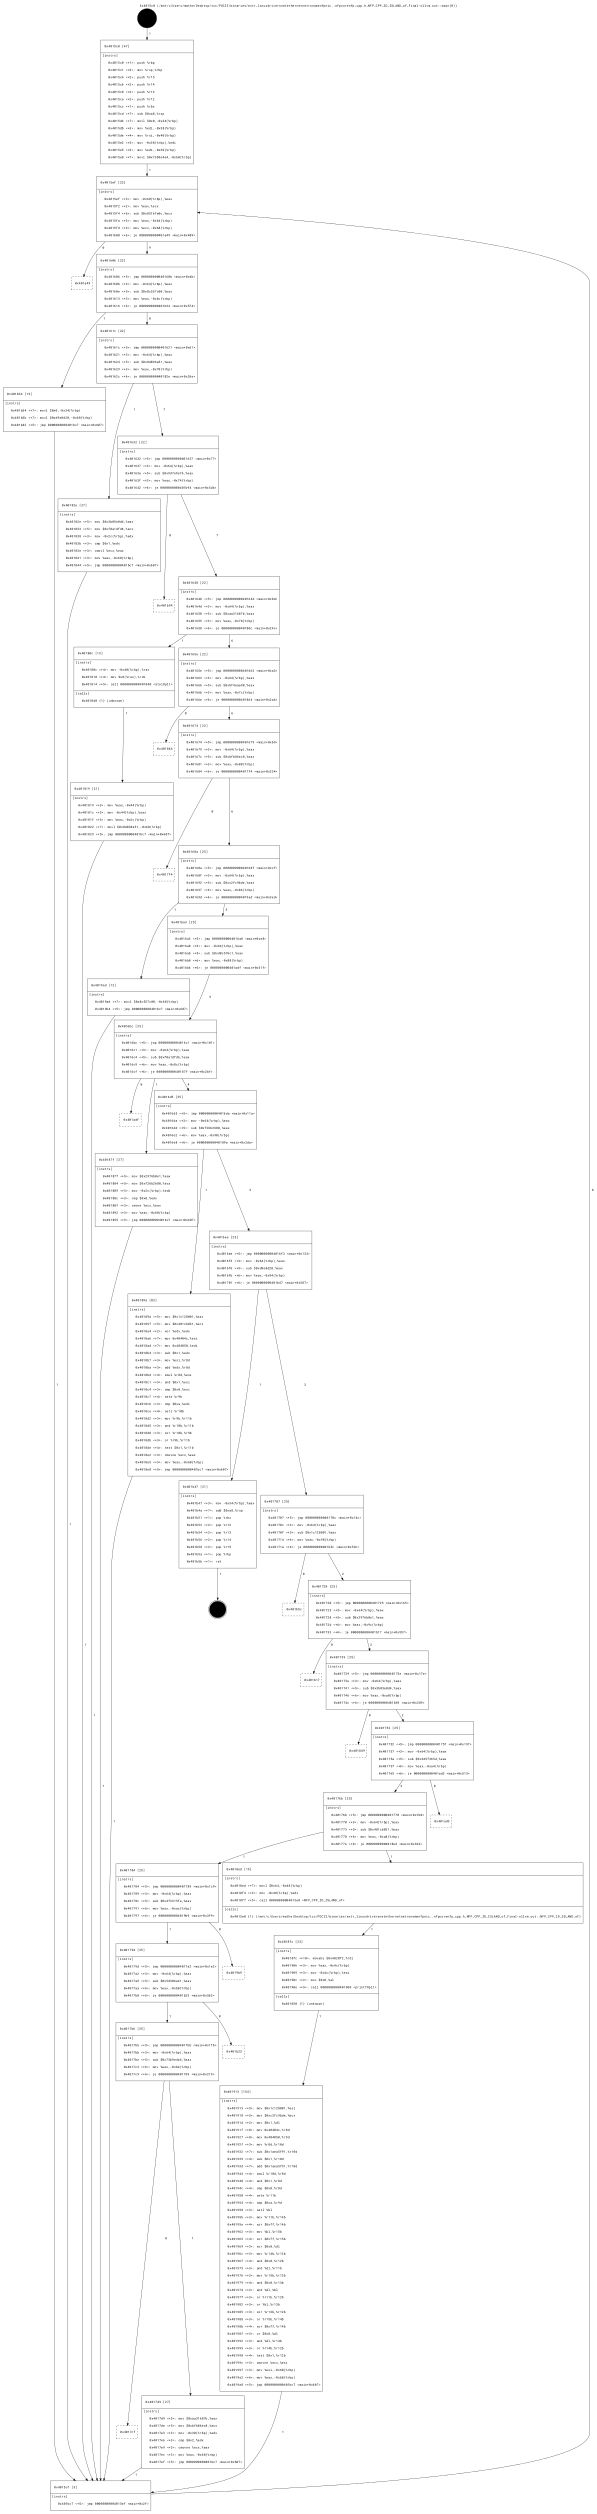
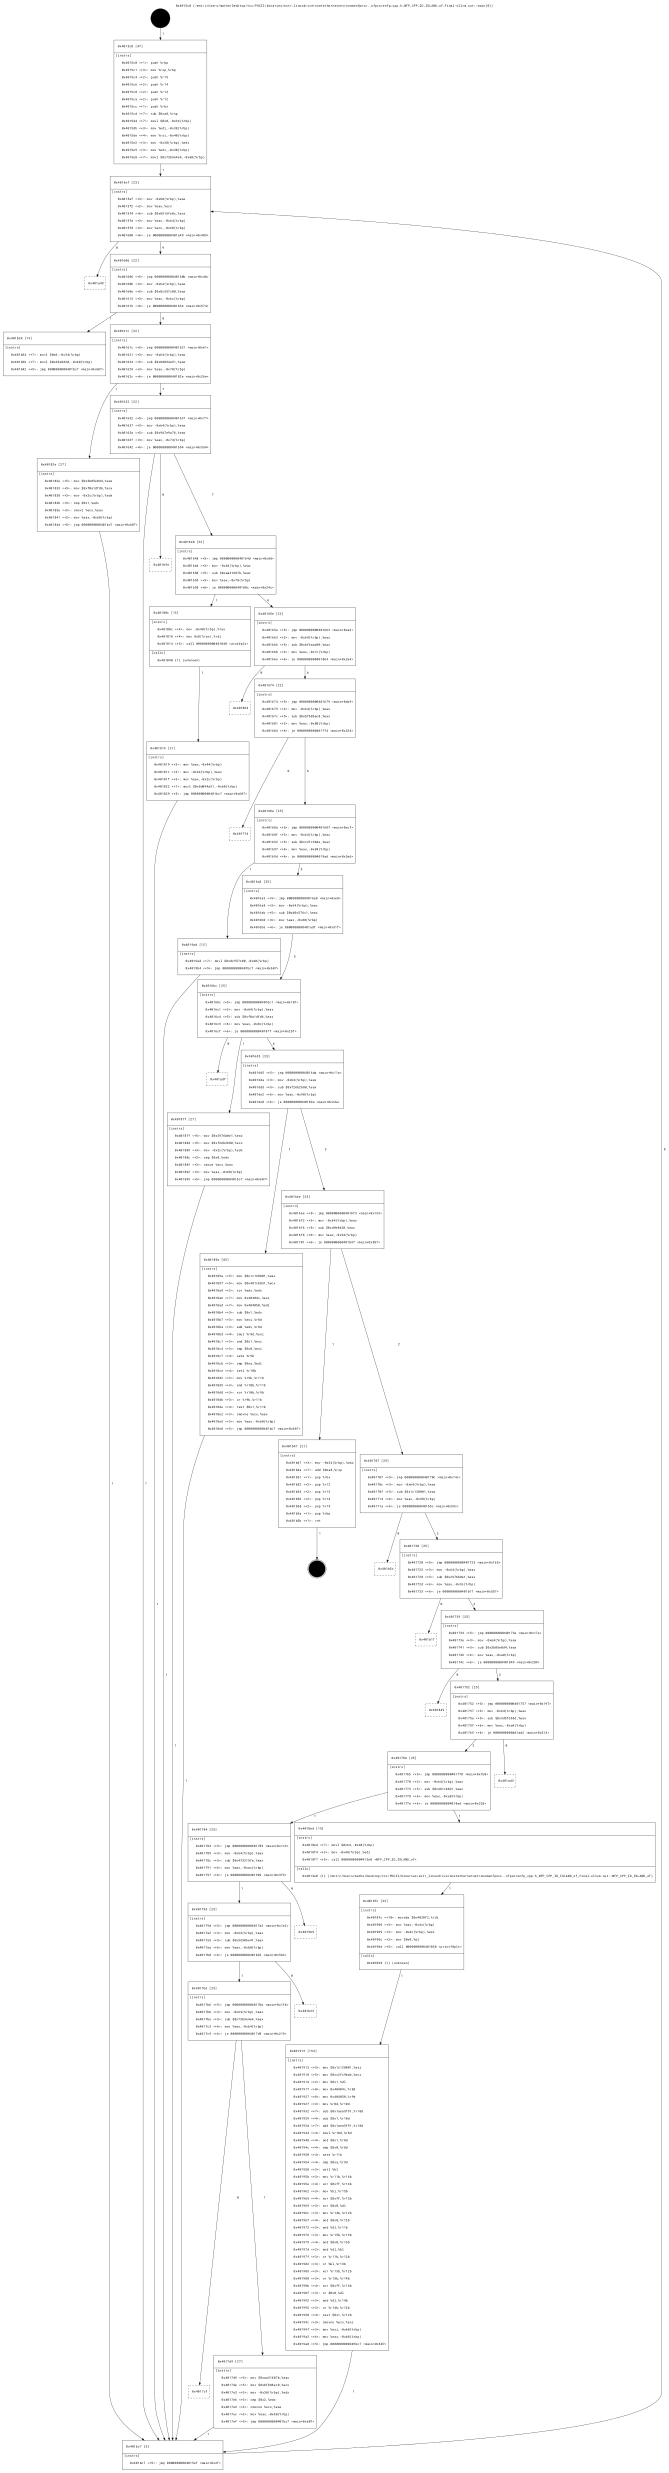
(55, 1458) -> (143, 1447)
